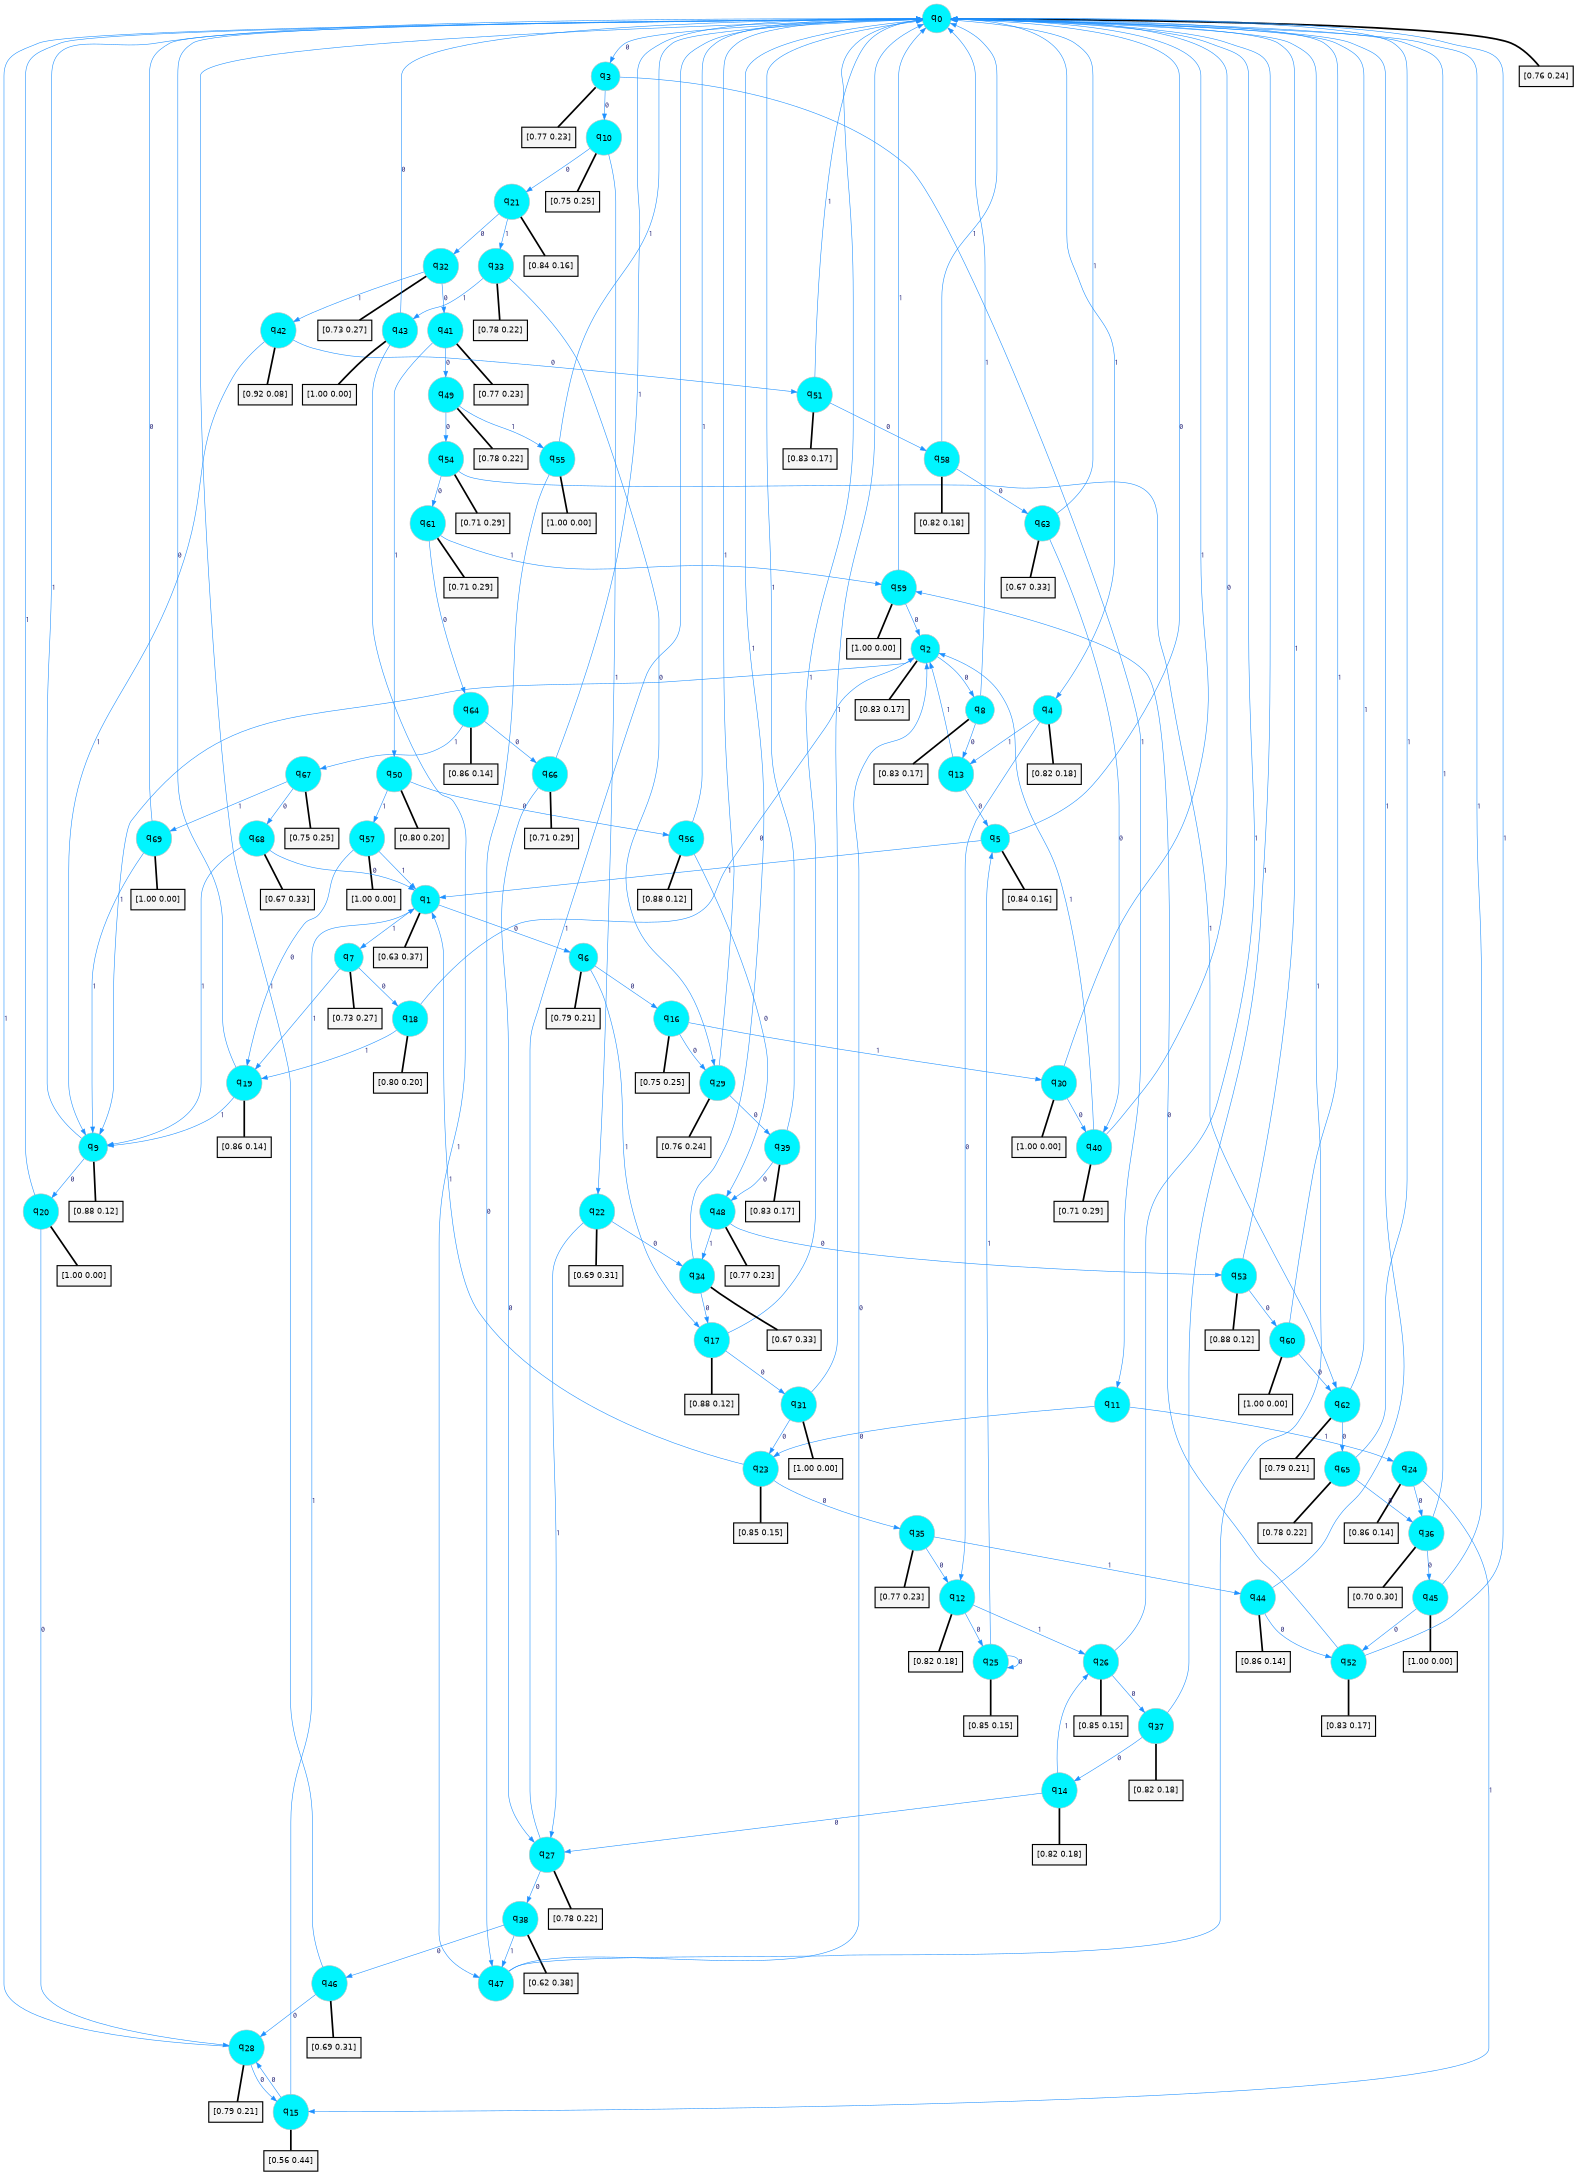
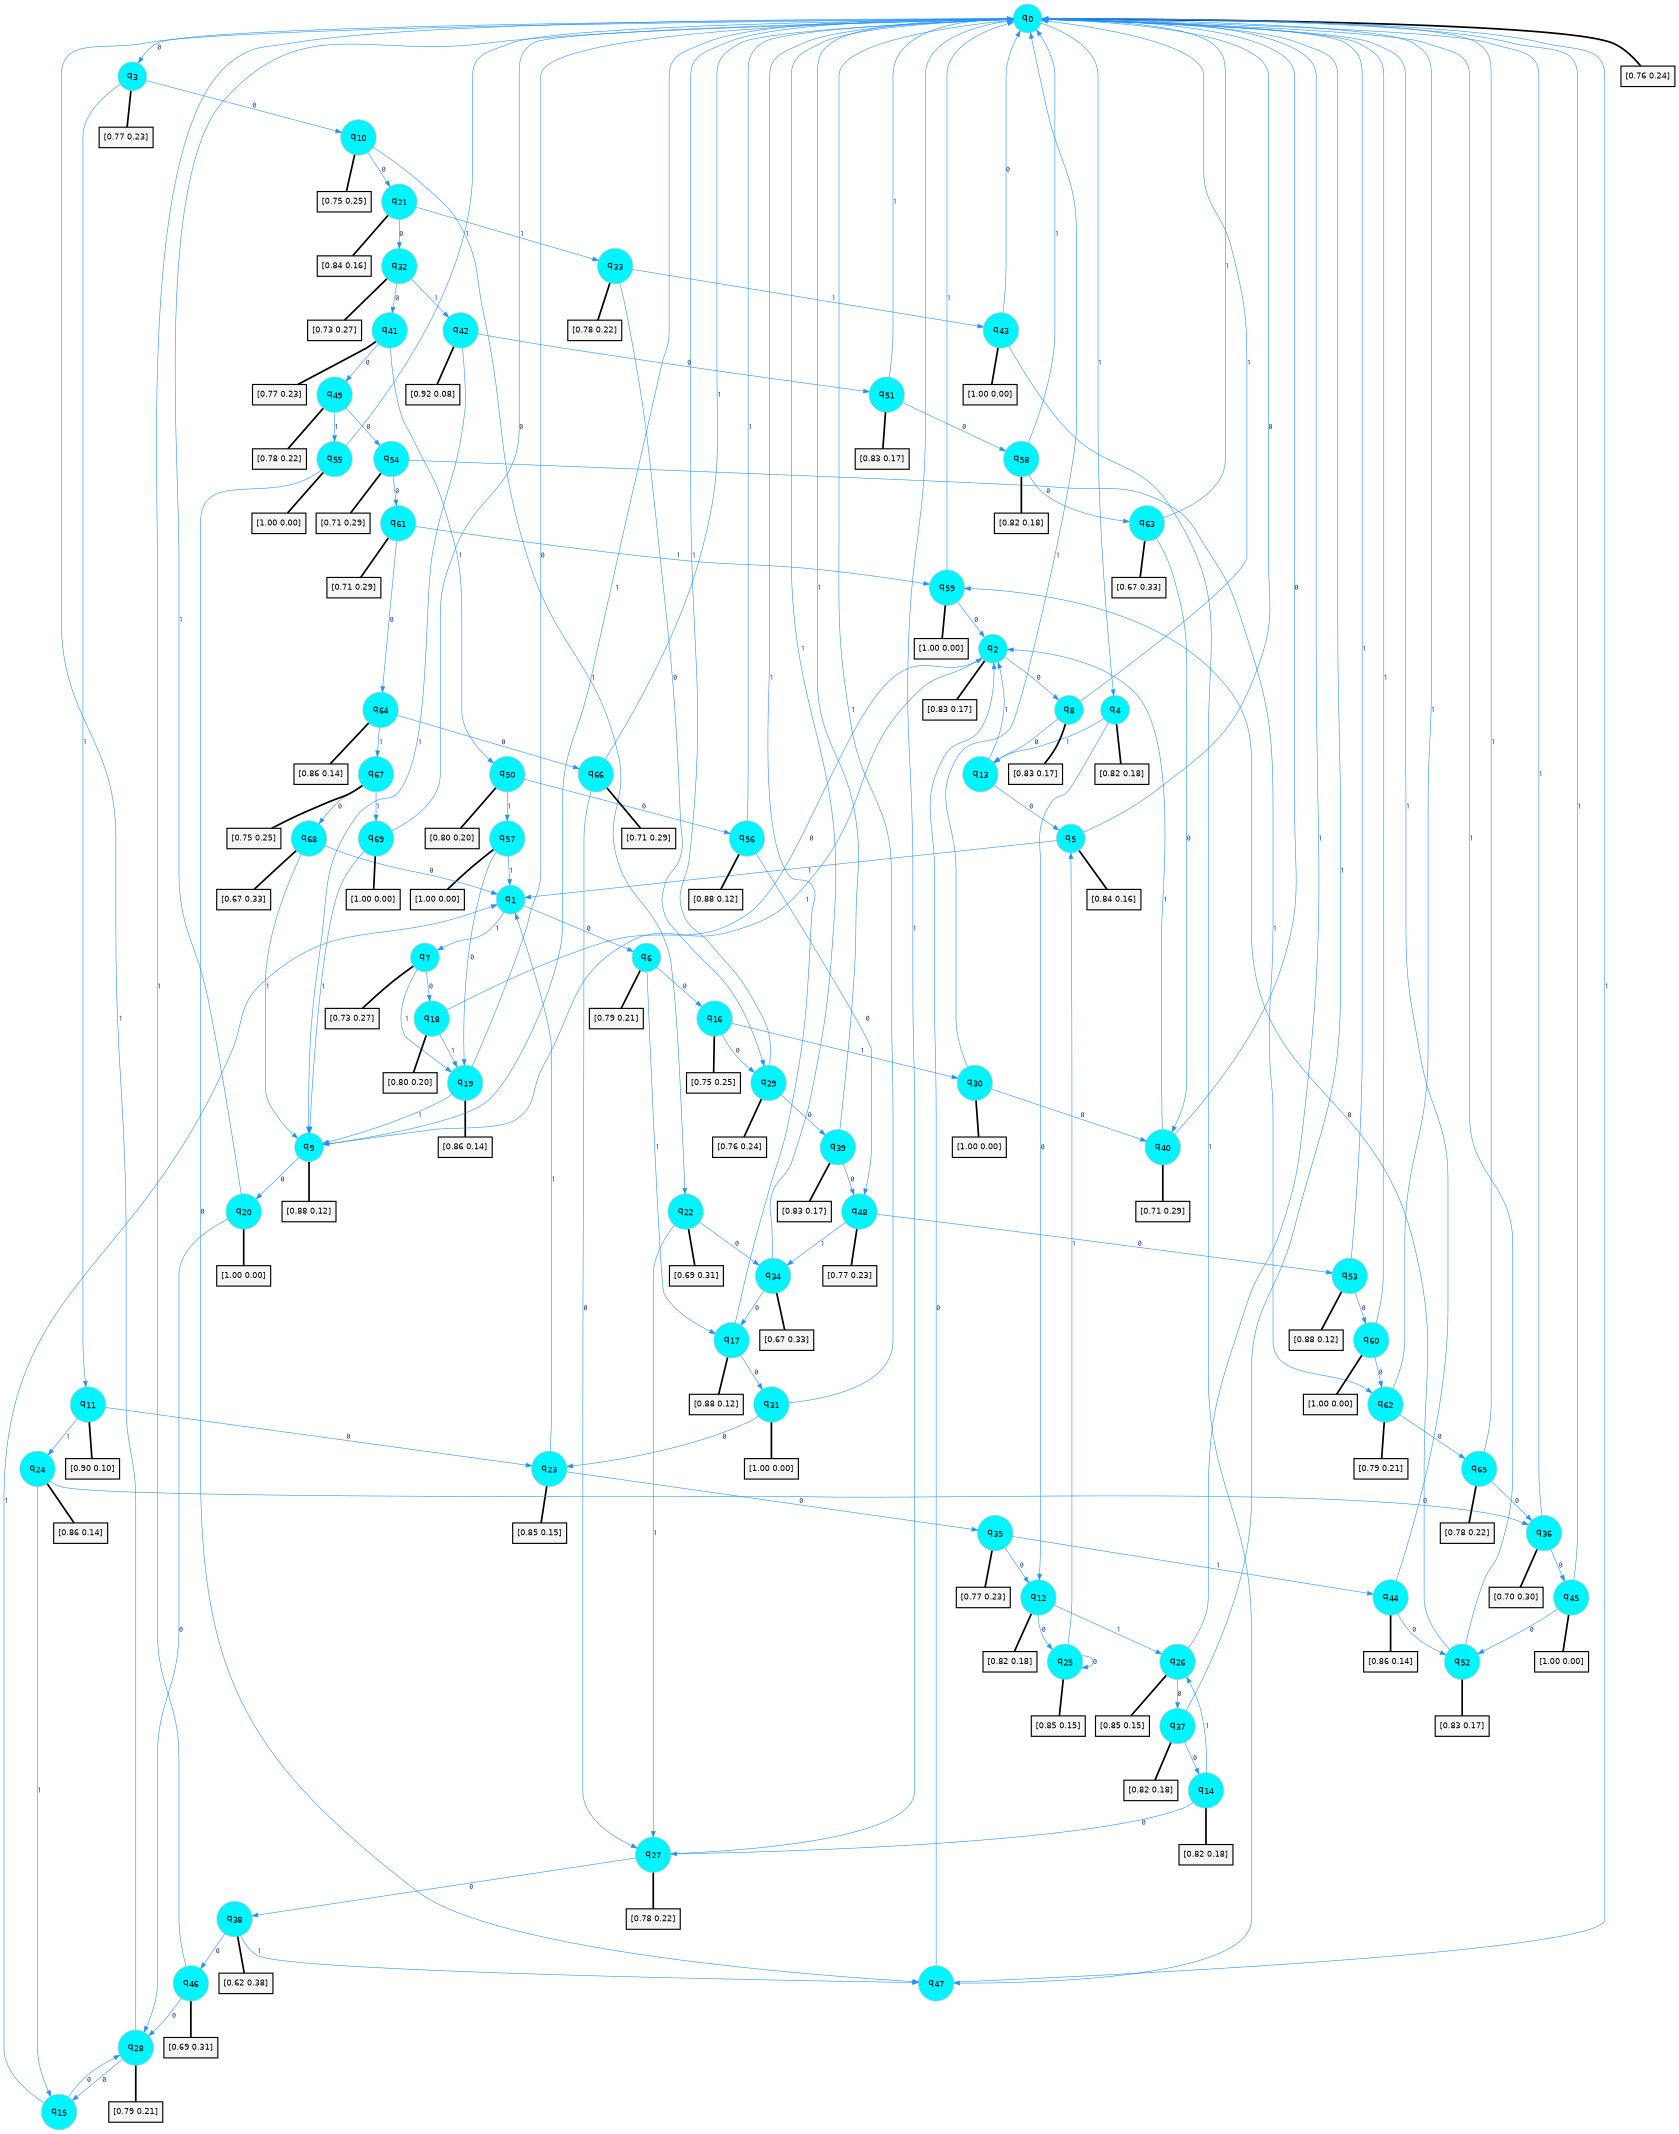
(400, 958) -> none
none -> (93, 1469)
(291, 2161) -> none
